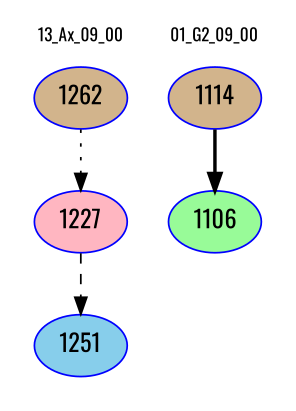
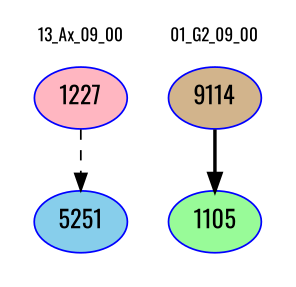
(81, 98) -> none
(215, 98) -> (215, 98)
(215, 222) -> (215, 222)
(81, 346) -> (81, 222)
